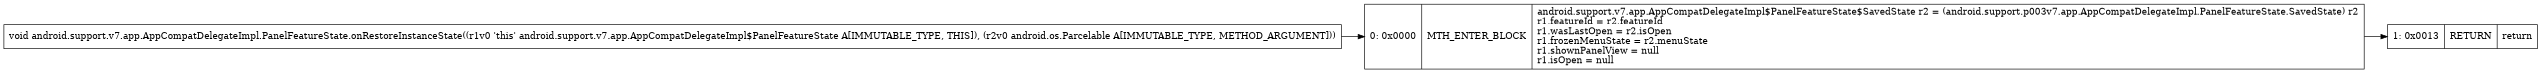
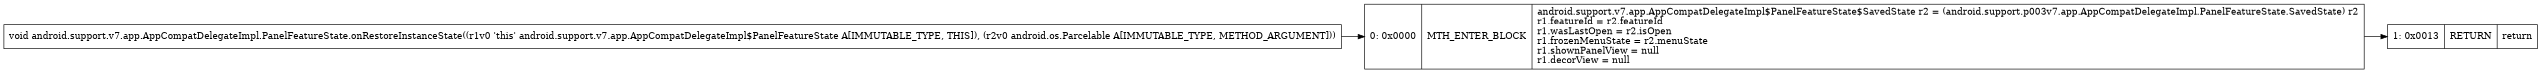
(1575, 61) -> (1584, 61)
